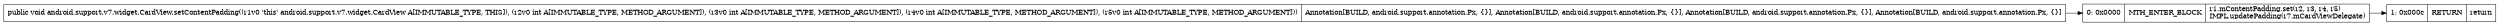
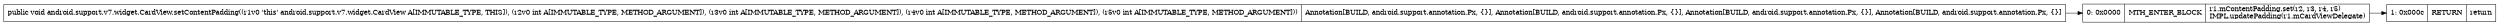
(2288, 16) -> (2288, 16)
